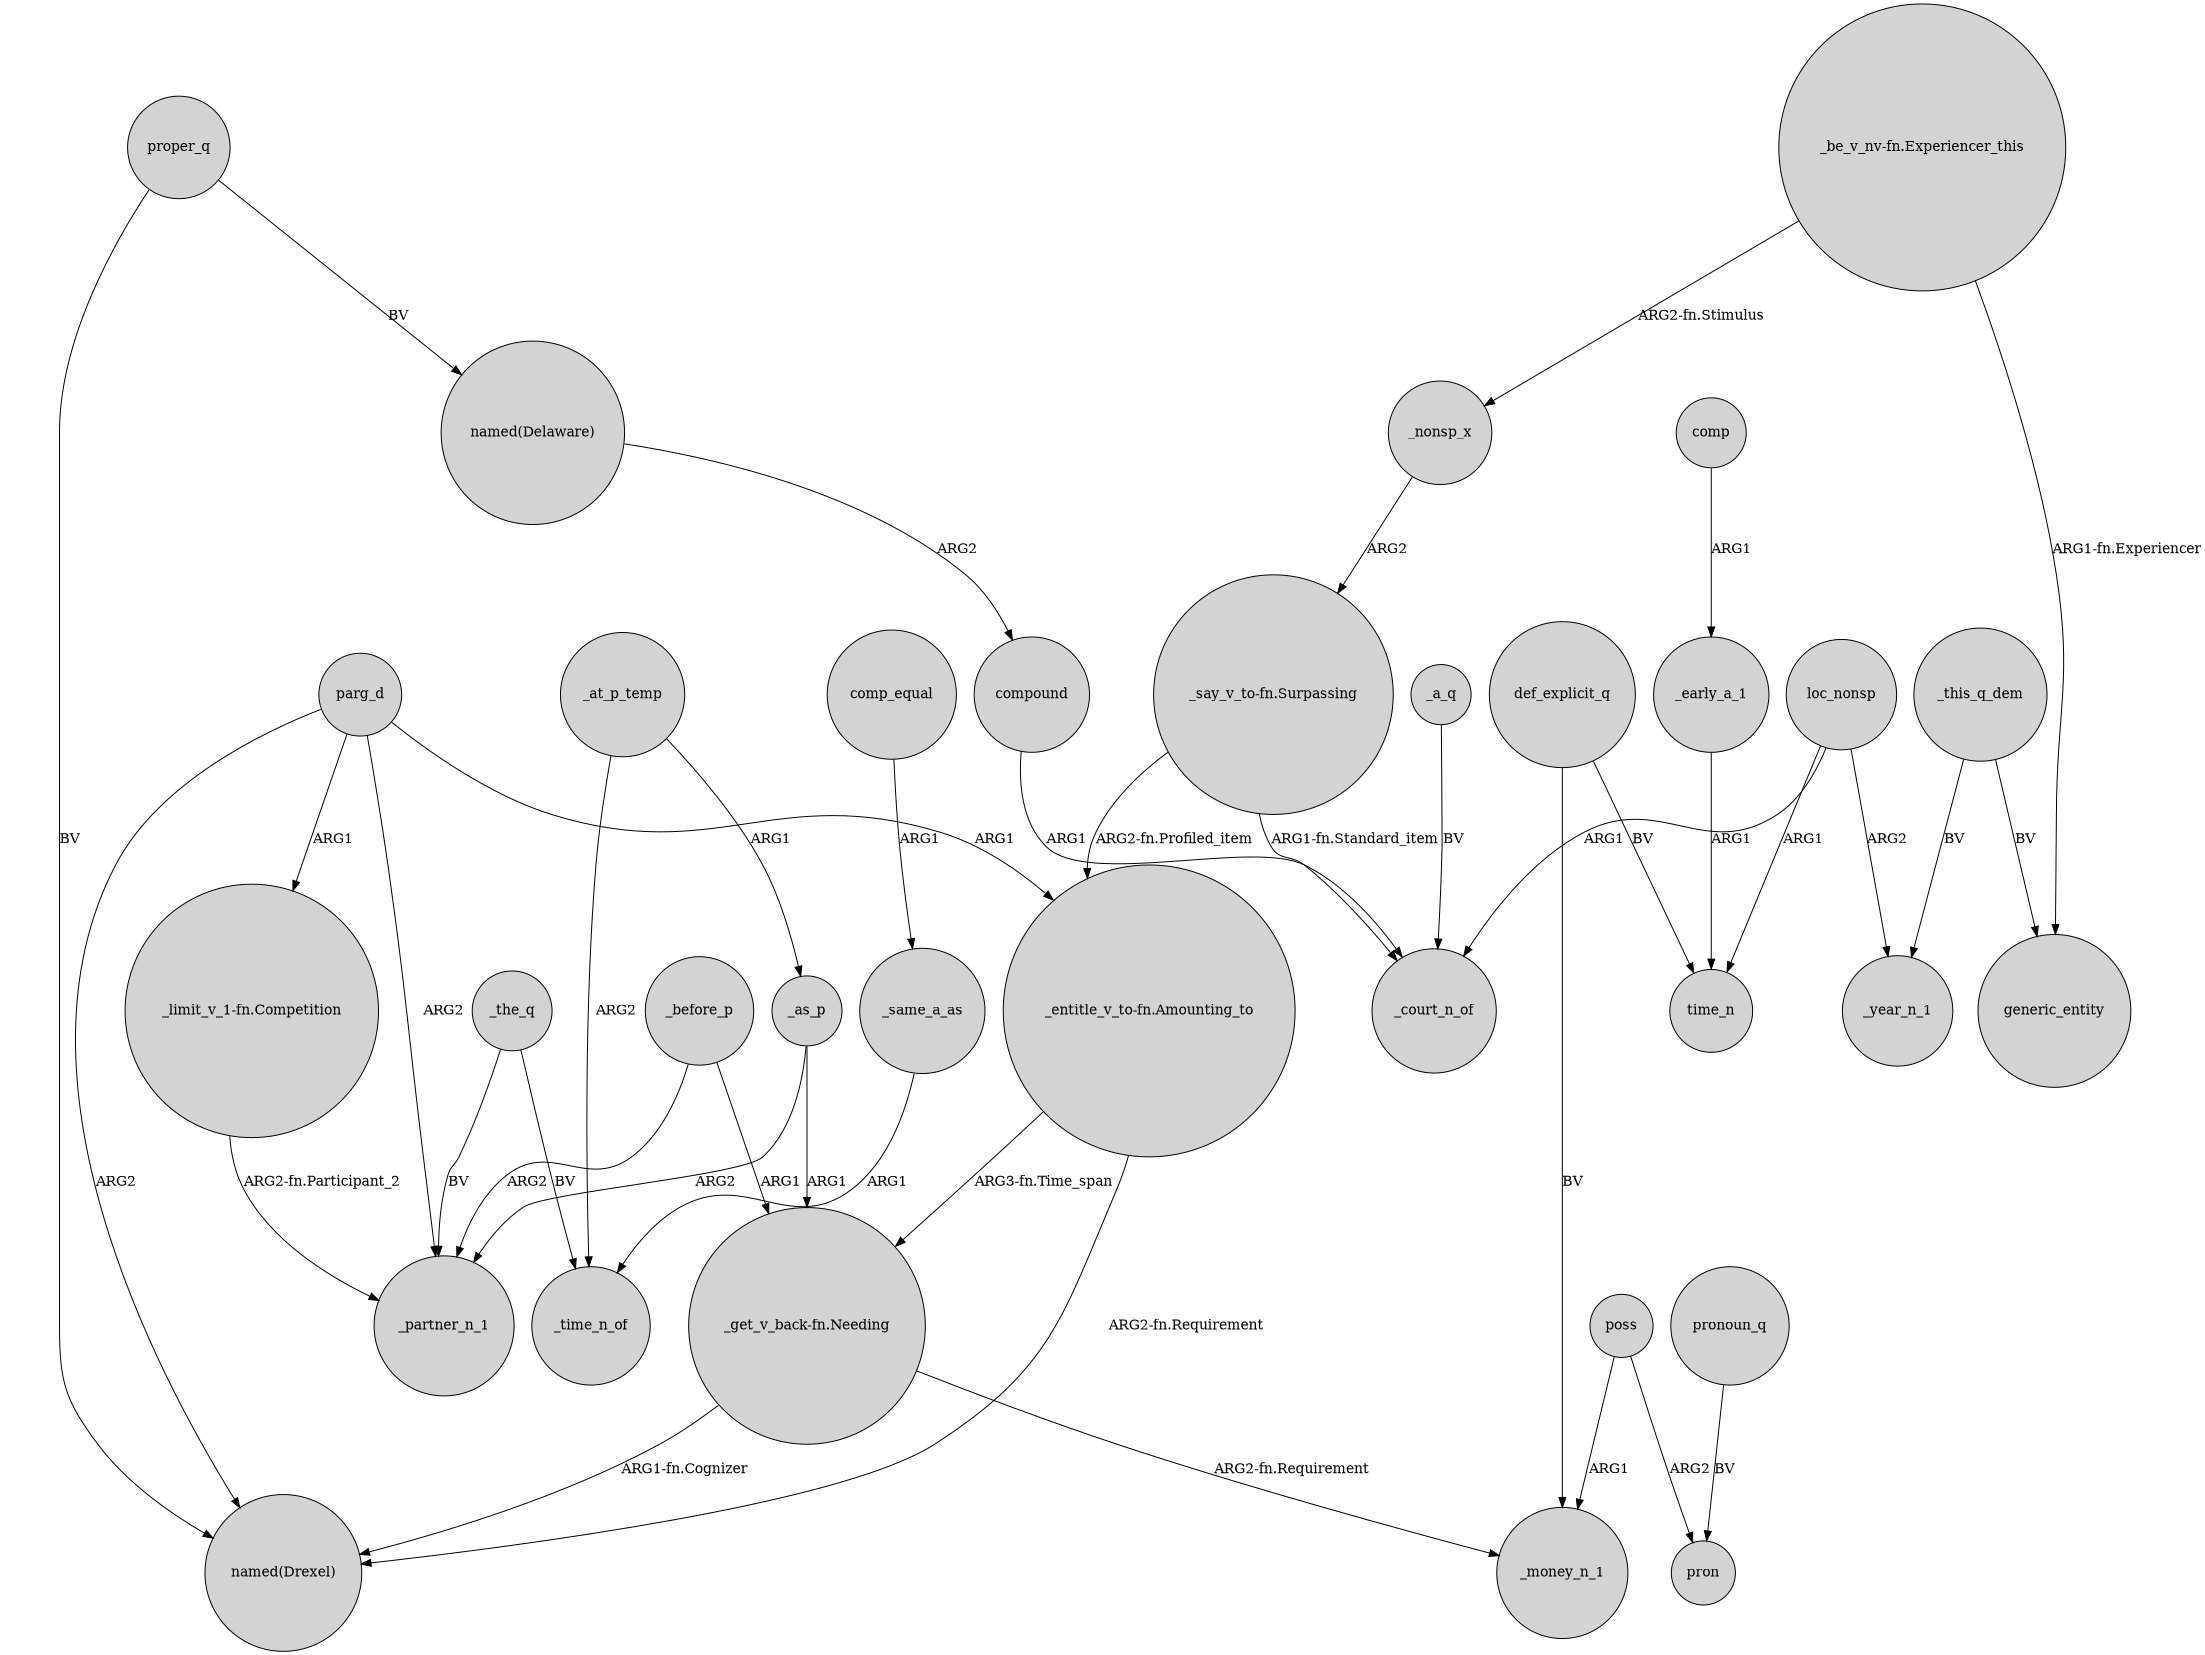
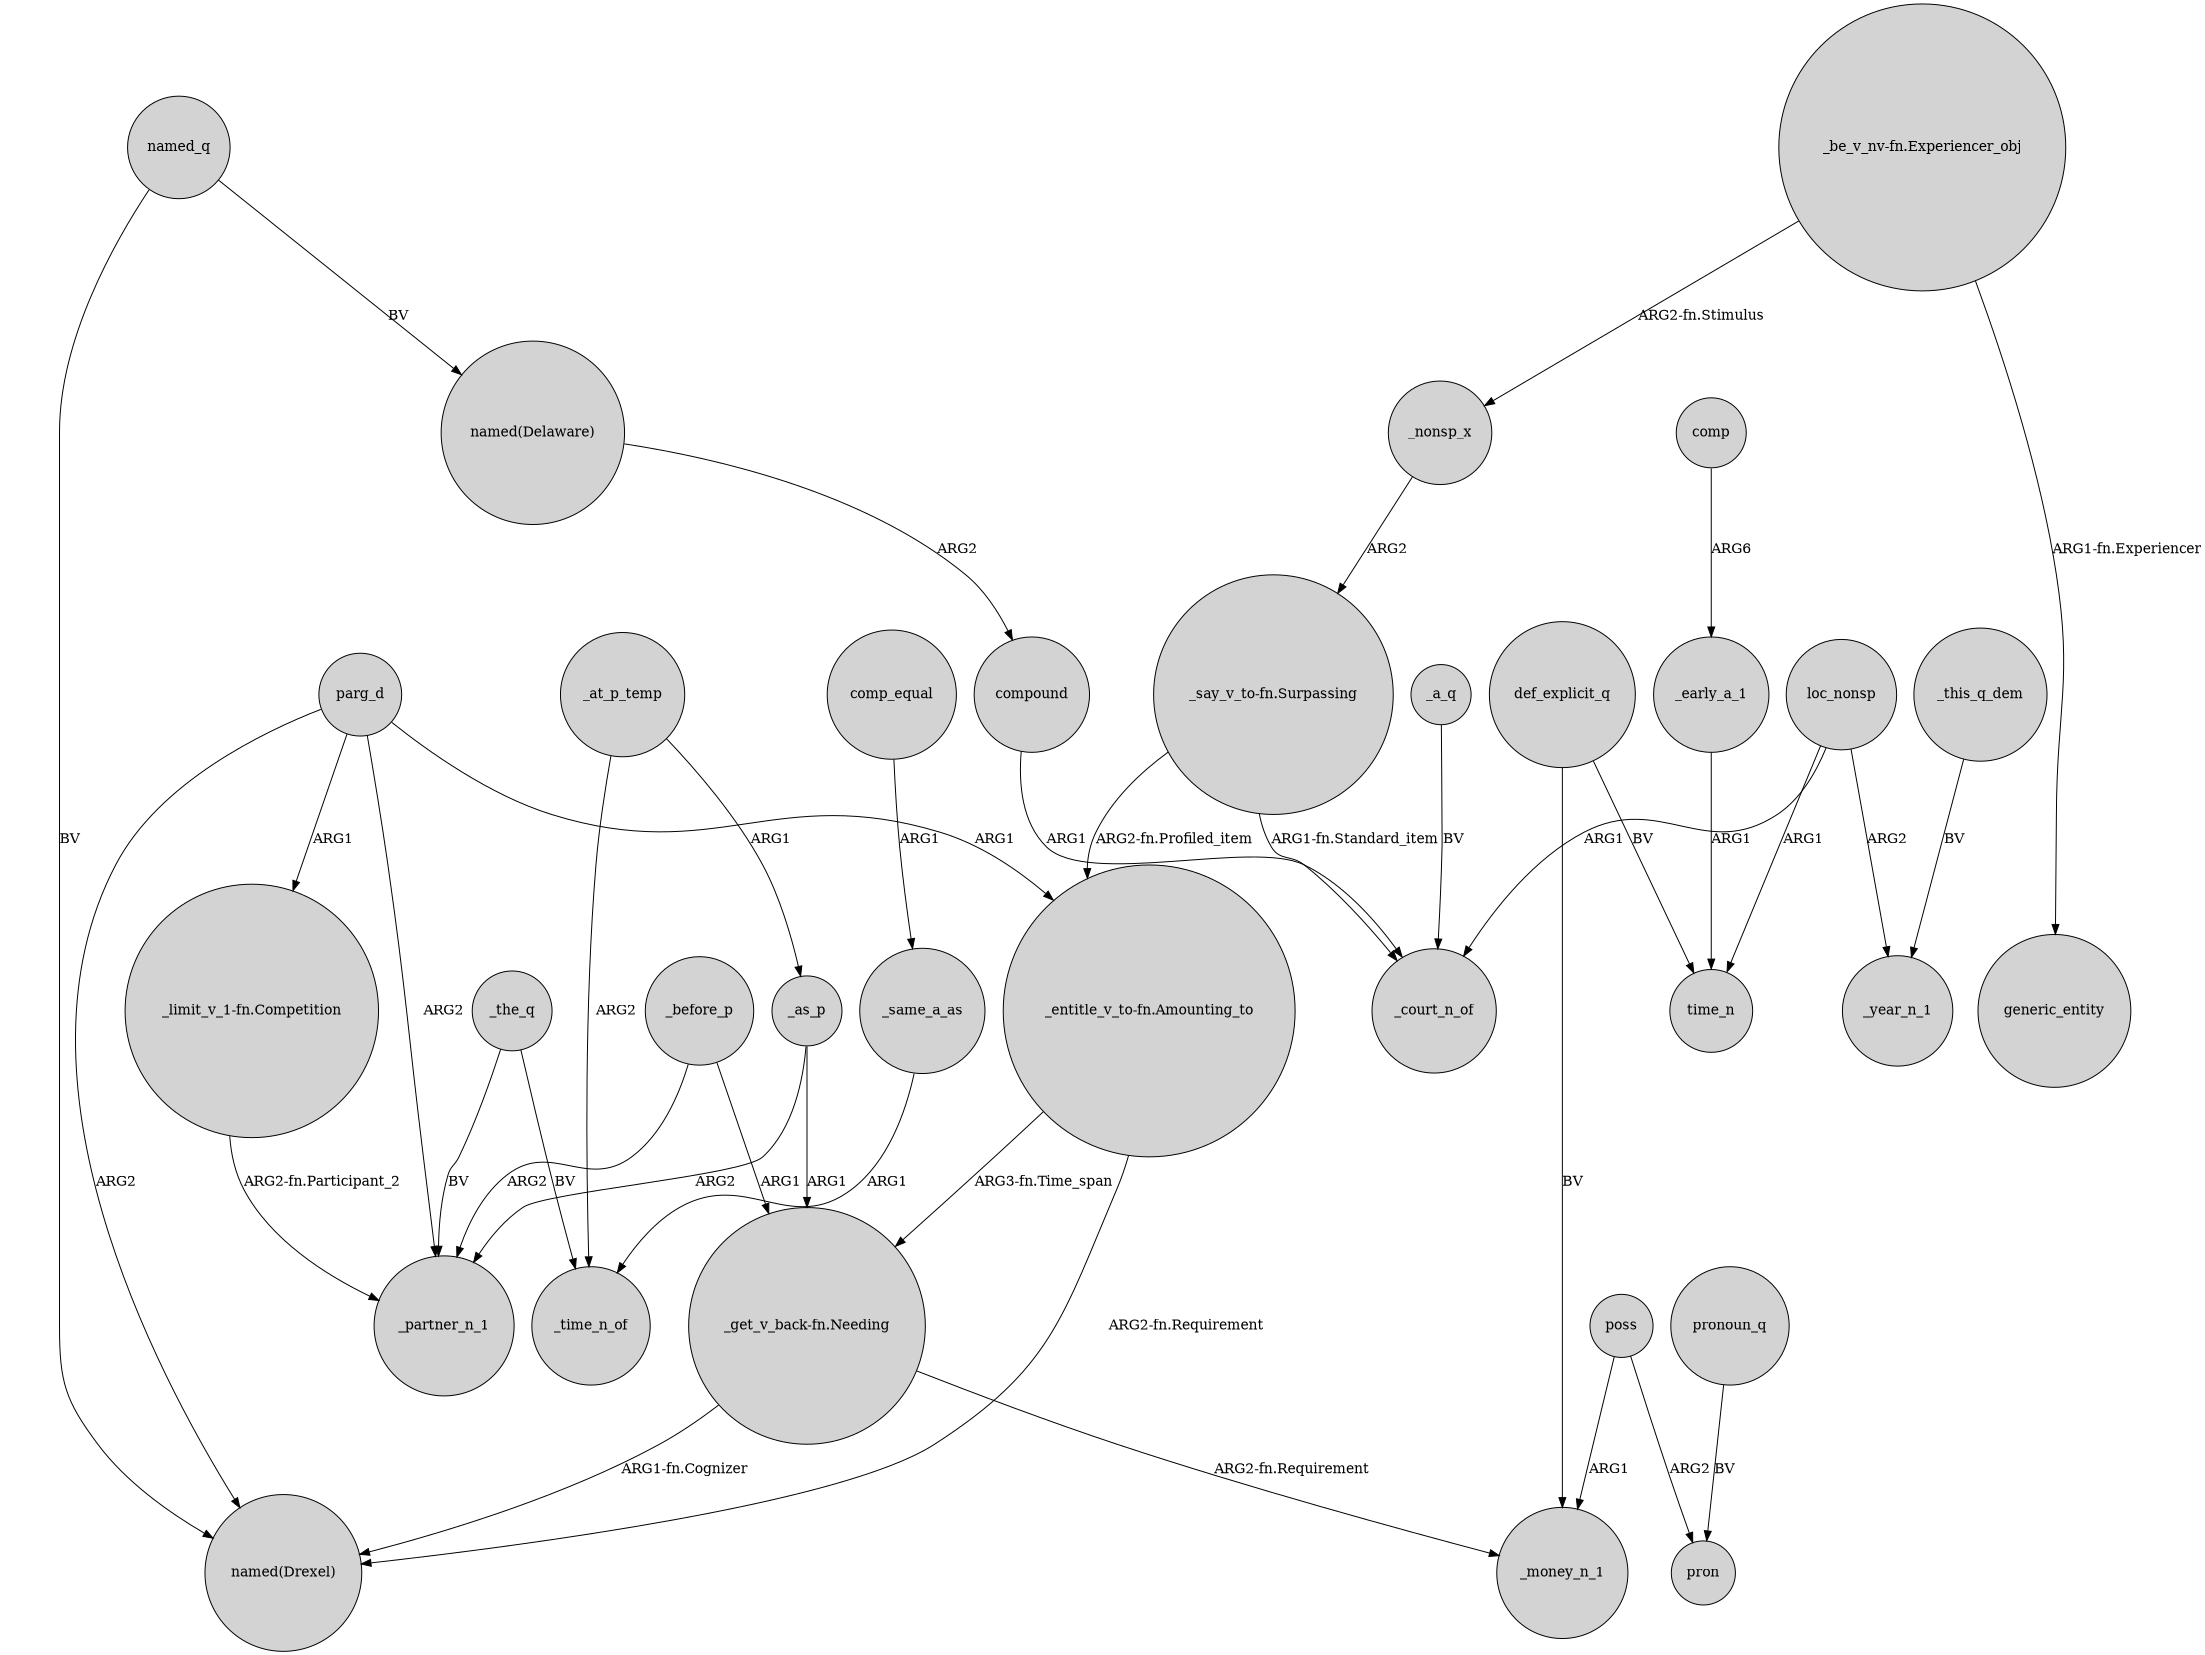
(179, 147) -> (179, 147)
(1922, 147) -> (1922, 147)
(1732, 550) -> (1732, 550)
(2015, 843) -> none
